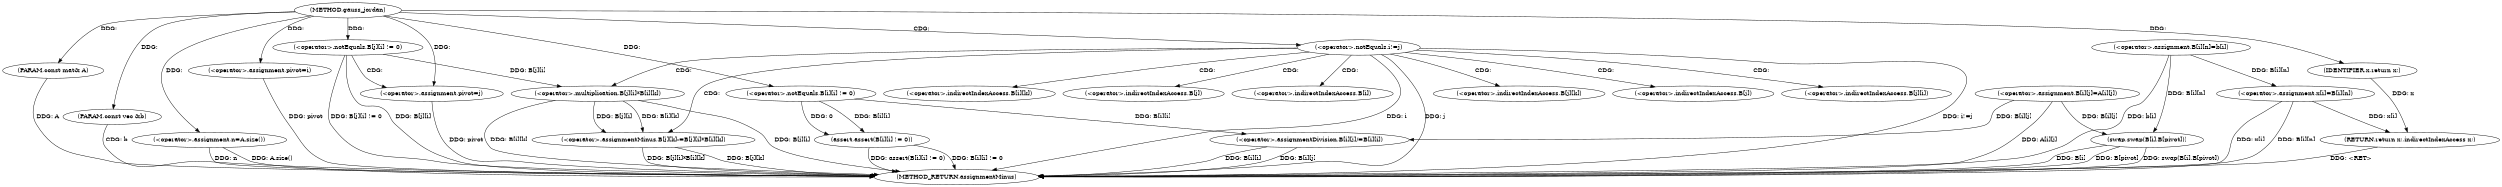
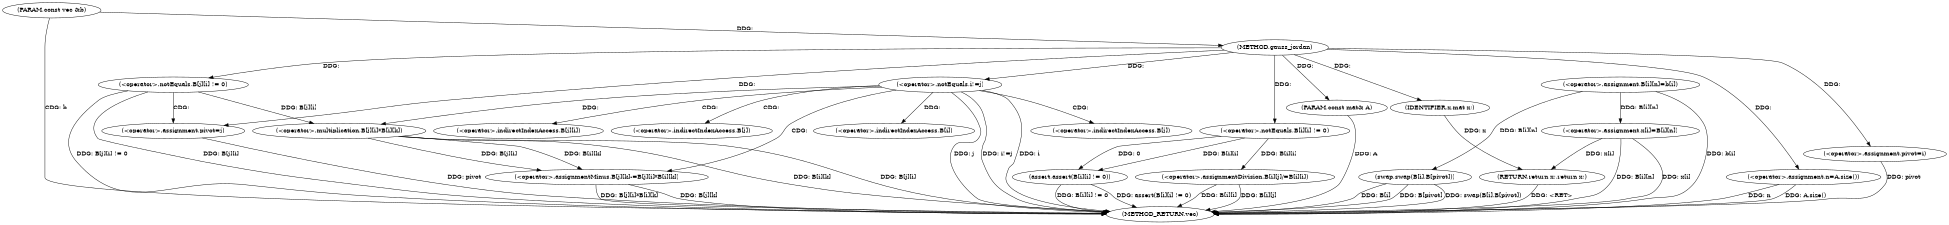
(180, 21) -> (659, 29)
(923, 29) -> (1137, 66)
(685, 71) -> (591, 108)
(1351, 71) -> (933, 108)
(2362, 71) -> (1440, 108)
(969, 94) -> none
(1519, 94) -> none
(2057, 94) -> none
(2410, 140) -> (1542, 177)
(957, 177) -> (1160, 214)
